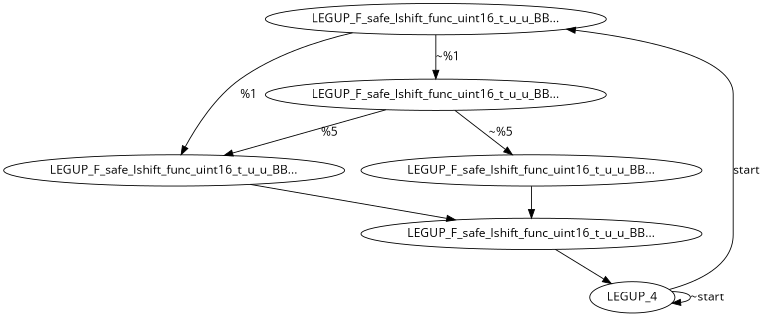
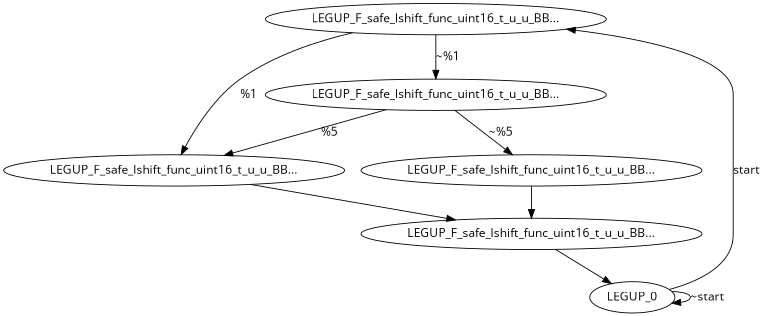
(632, 297) -> (632, 297)
